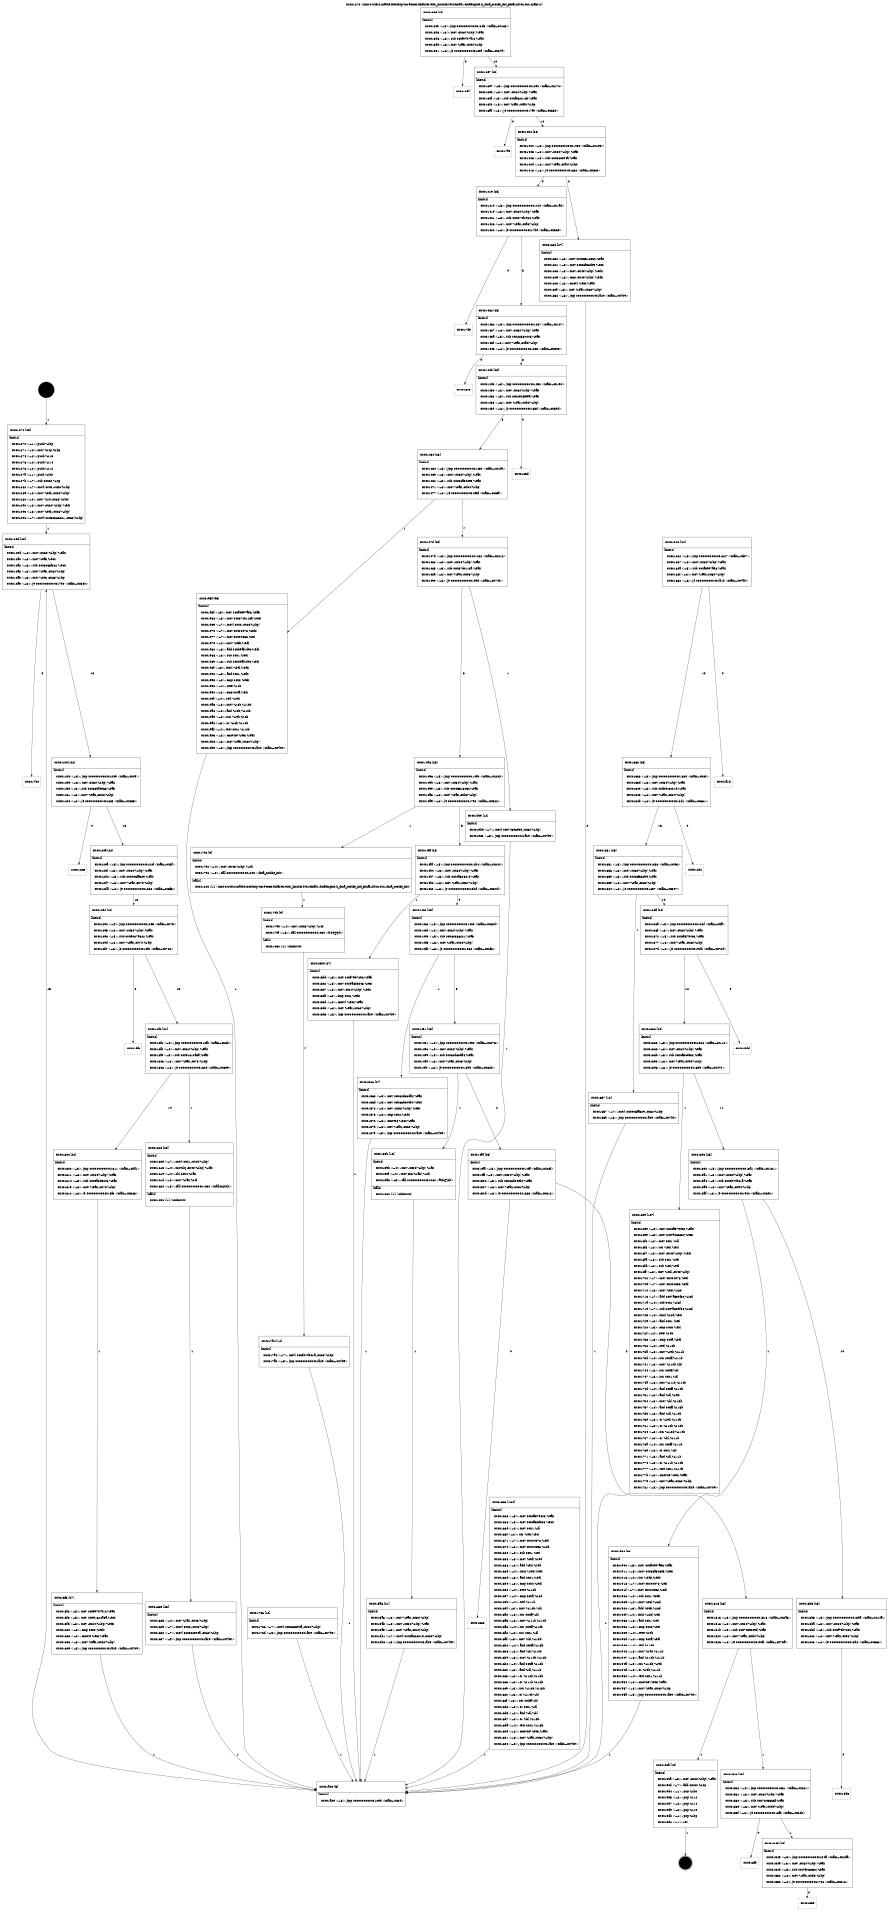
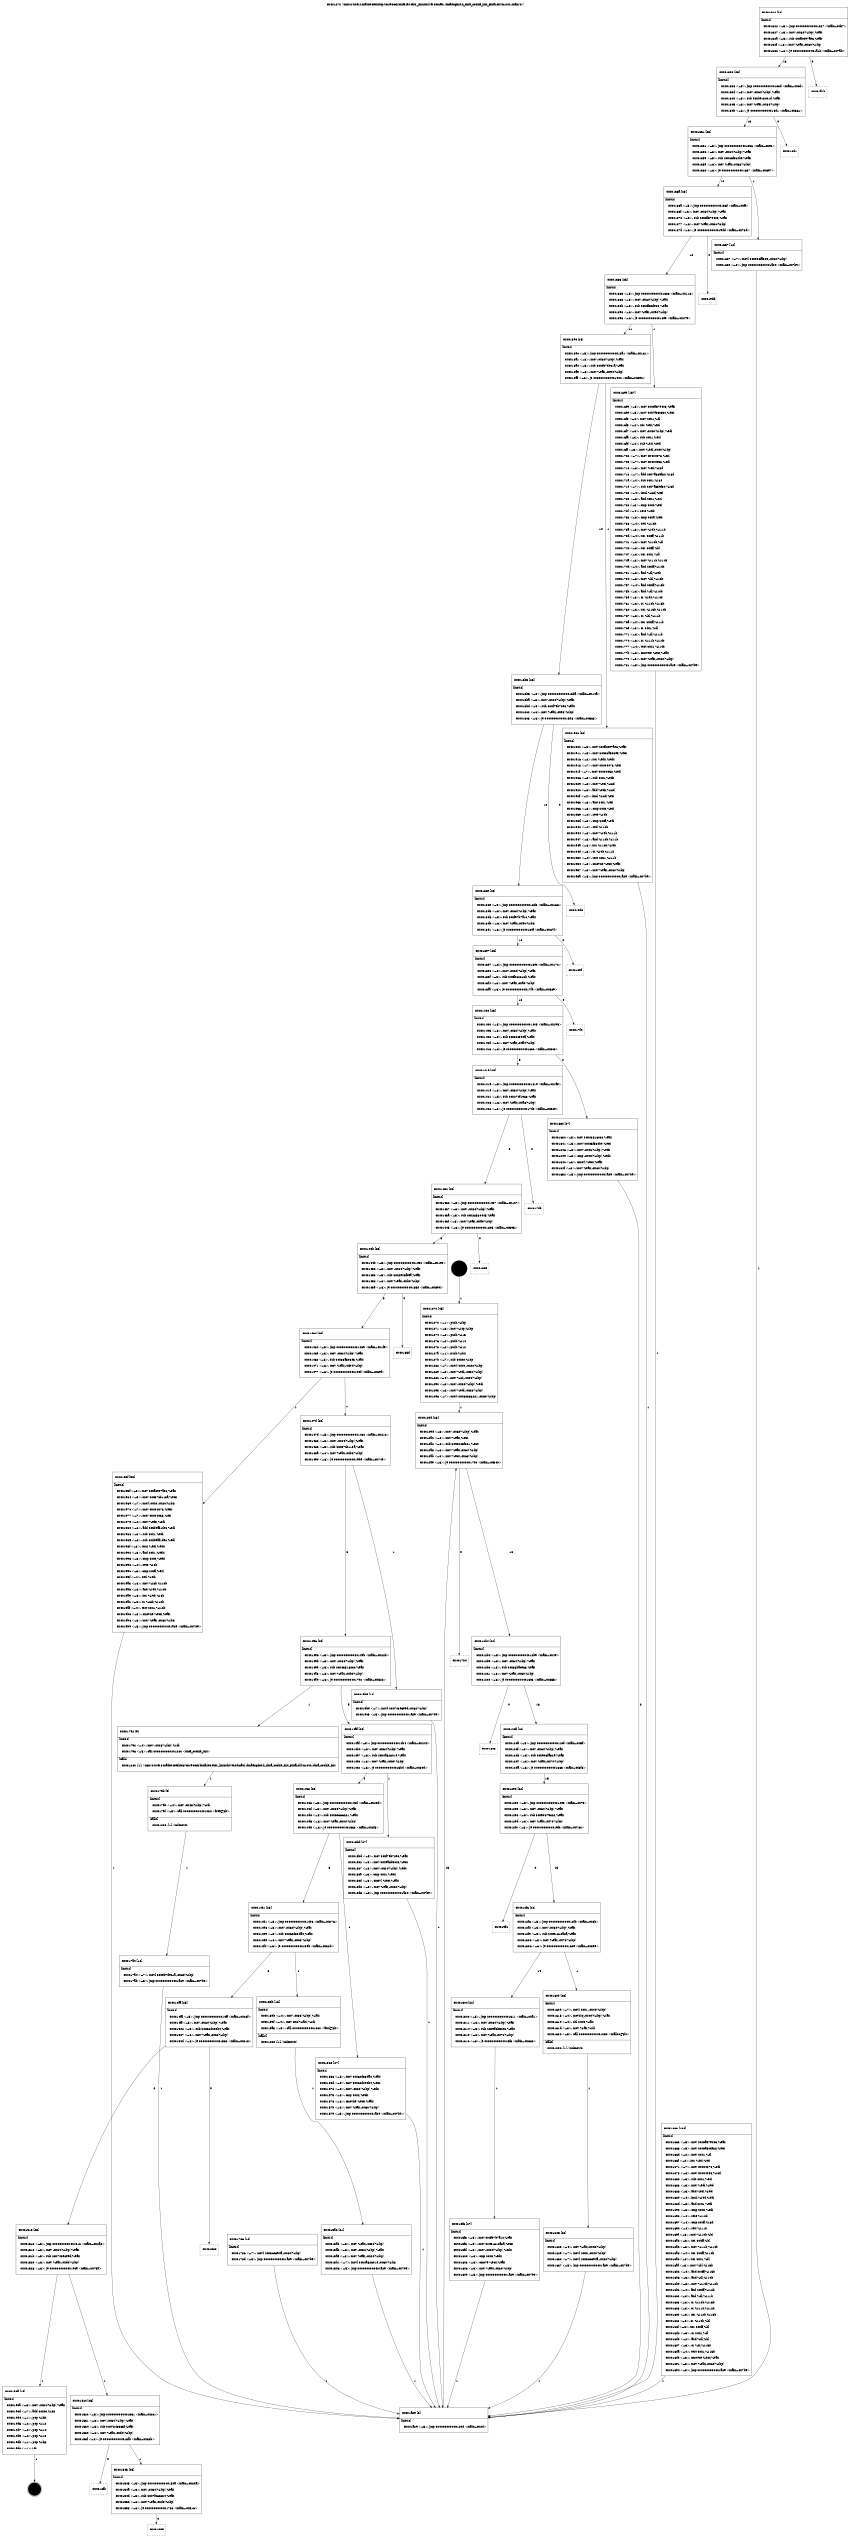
none -> (527, 803)
(305, 1049) -> (186, 1868)
